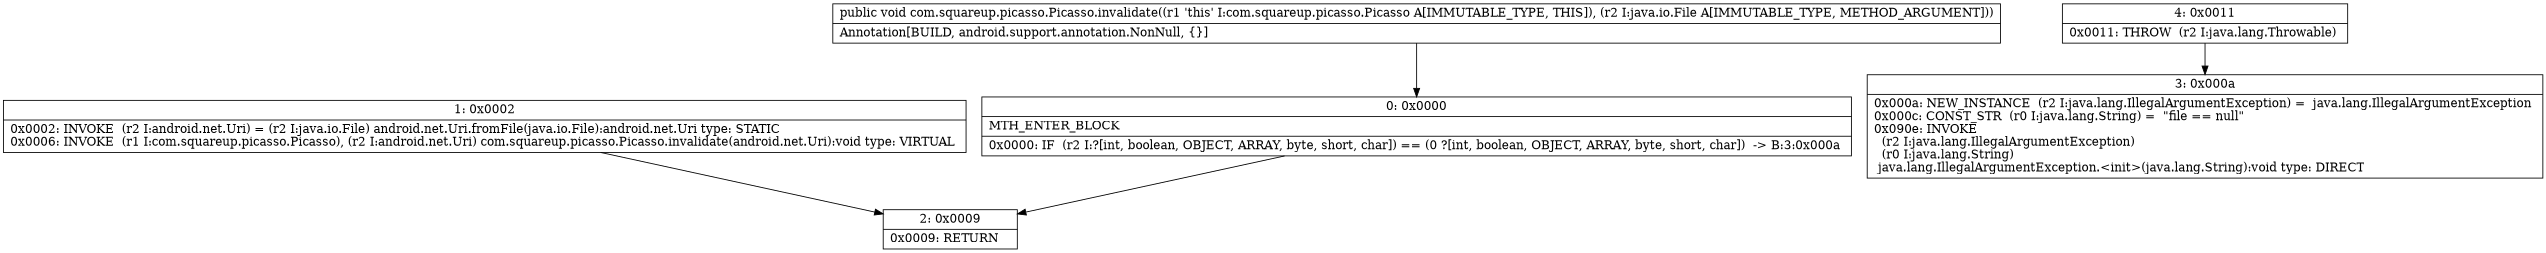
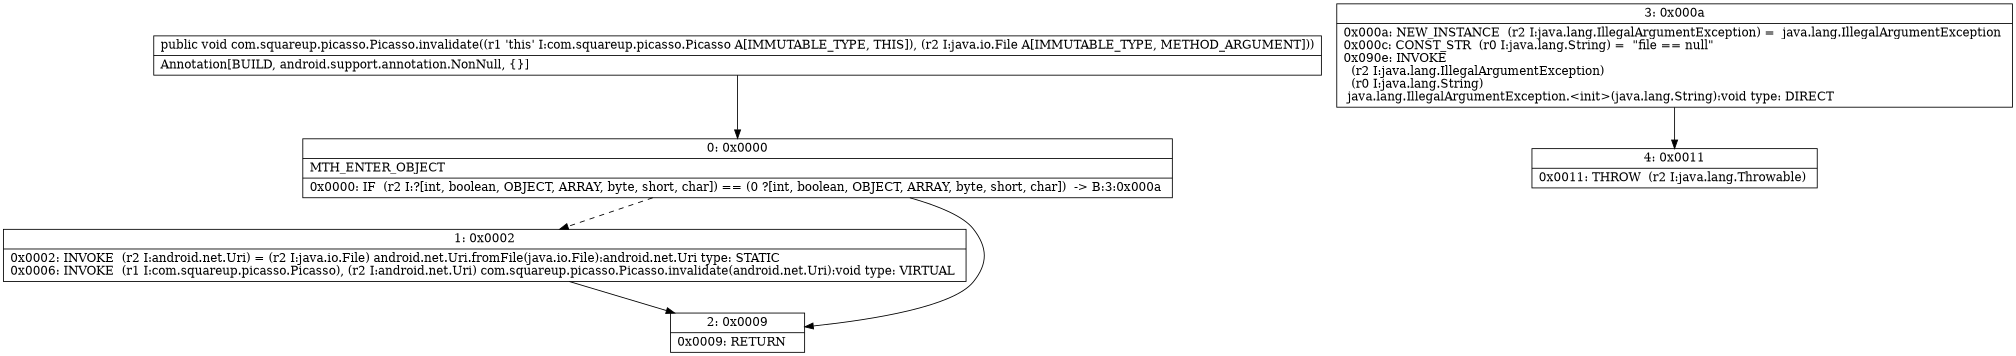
(2205, 55) -> (1675, 124)
(1054, 126) -> (378, 168)
none -> (610, 212)
